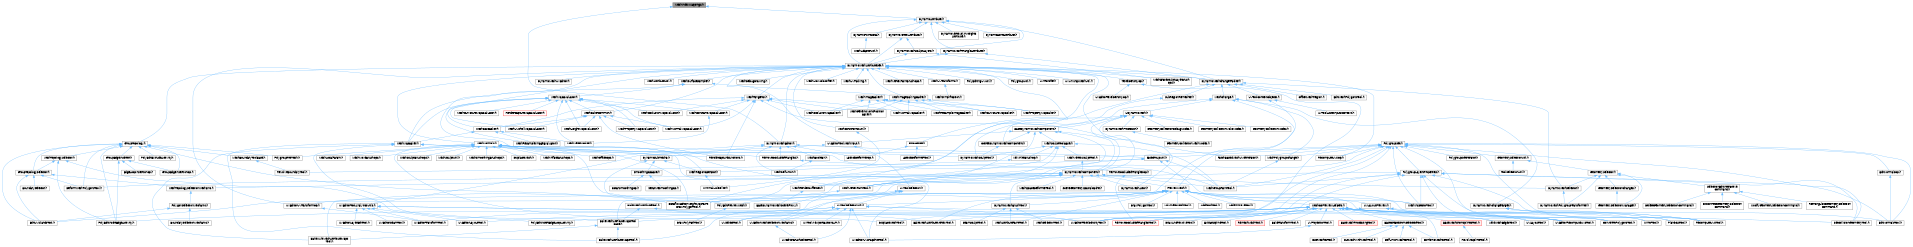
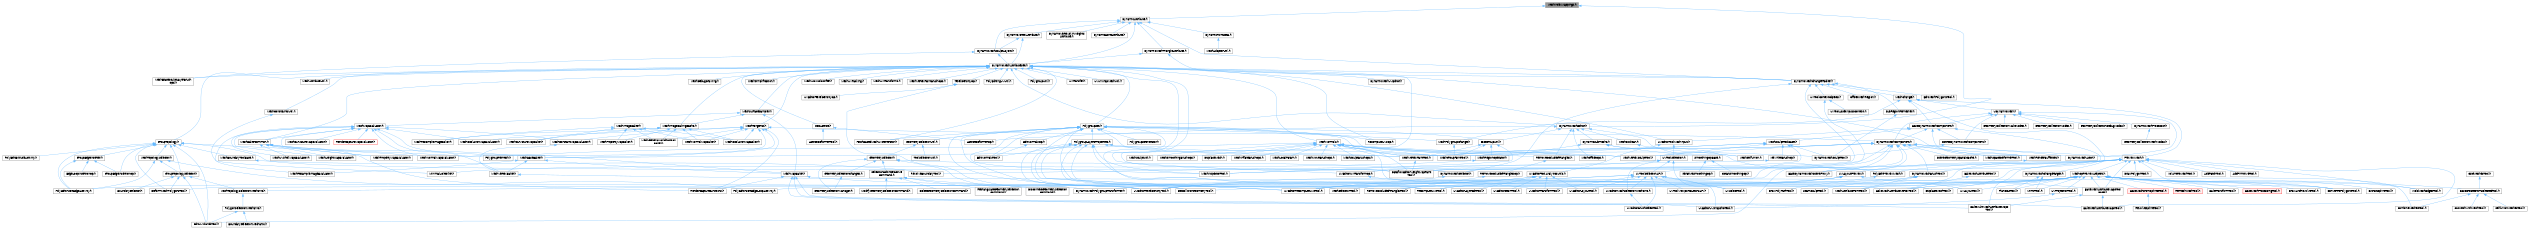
none -> (1128, 80)
(947, 91) -> (879, 70)
(1082, 167) -> (1747, 149)
none -> (1100, 179)
(688, 206) -> (1411, 174)
(1641, 212) -> none
(631, 214) -> none
(1136, 223) -> (1387, 191)
(1362, 232) -> (2480, 184)
